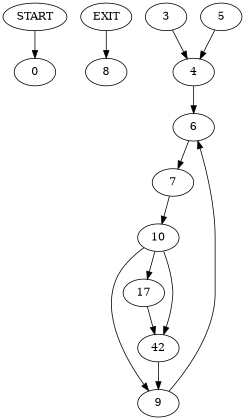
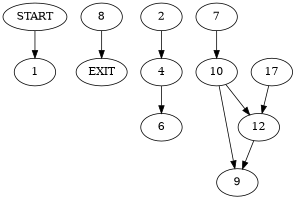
(166, 17) -> (161, 17)
(221, 17) -> none
(106, 41) -> (102, 41)
(35, 72) -> (35, 72)
(185, 151) -> none
(152, 262) -> none
(215, 275) -> none
(158, 348) -> (259, 127)
